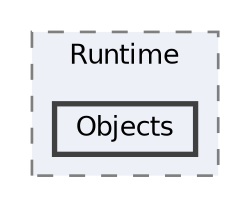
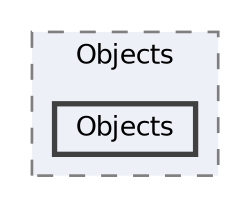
(125, 57) -> (125, 57)
